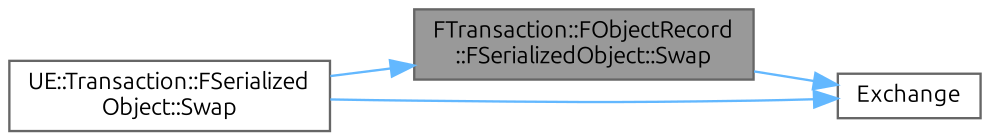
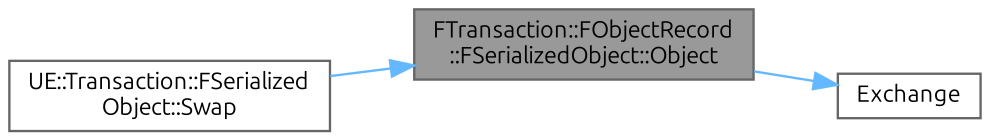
(584, 44) -> (584, 44)
(572, 102) -> none
